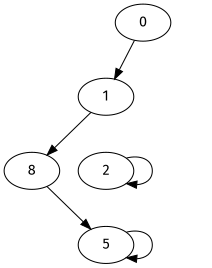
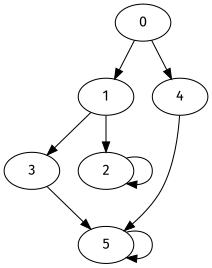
none -> (180, 97)
none -> (106, 129)
(32, 171) -> (32, 171)
